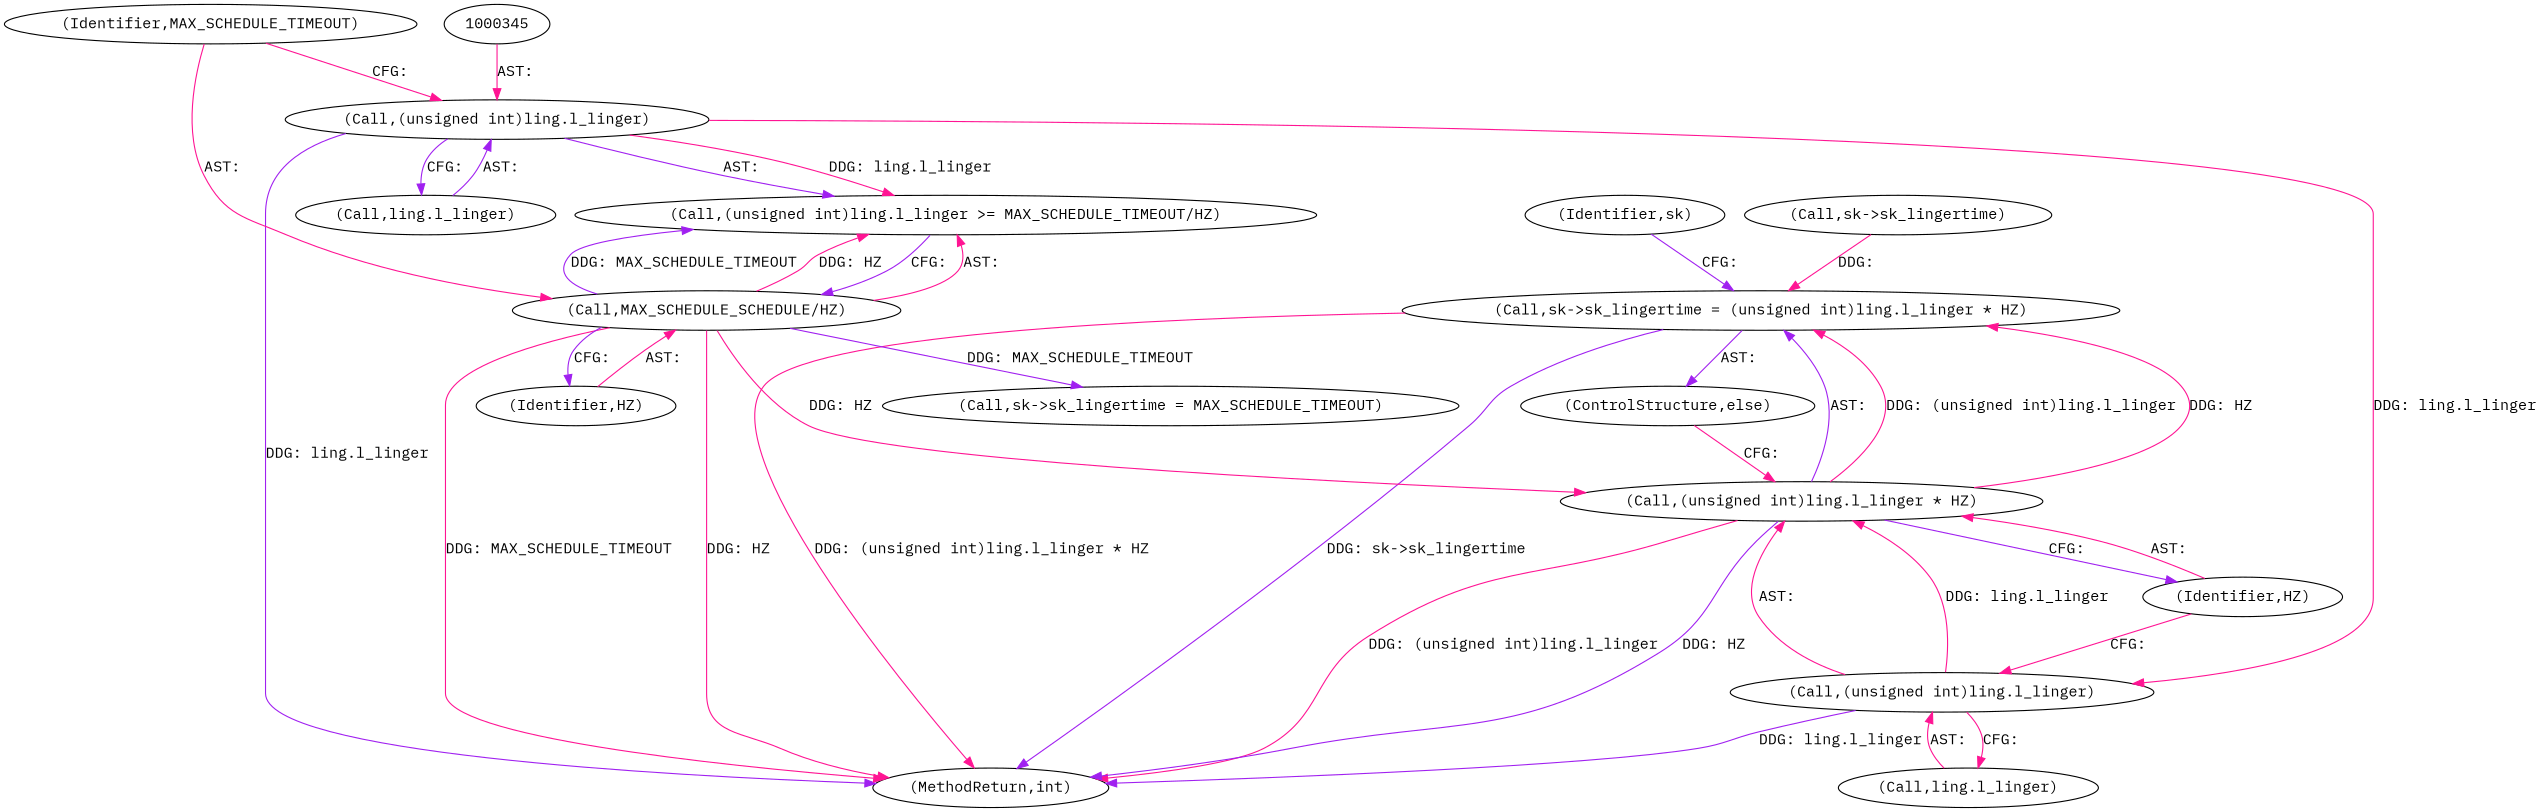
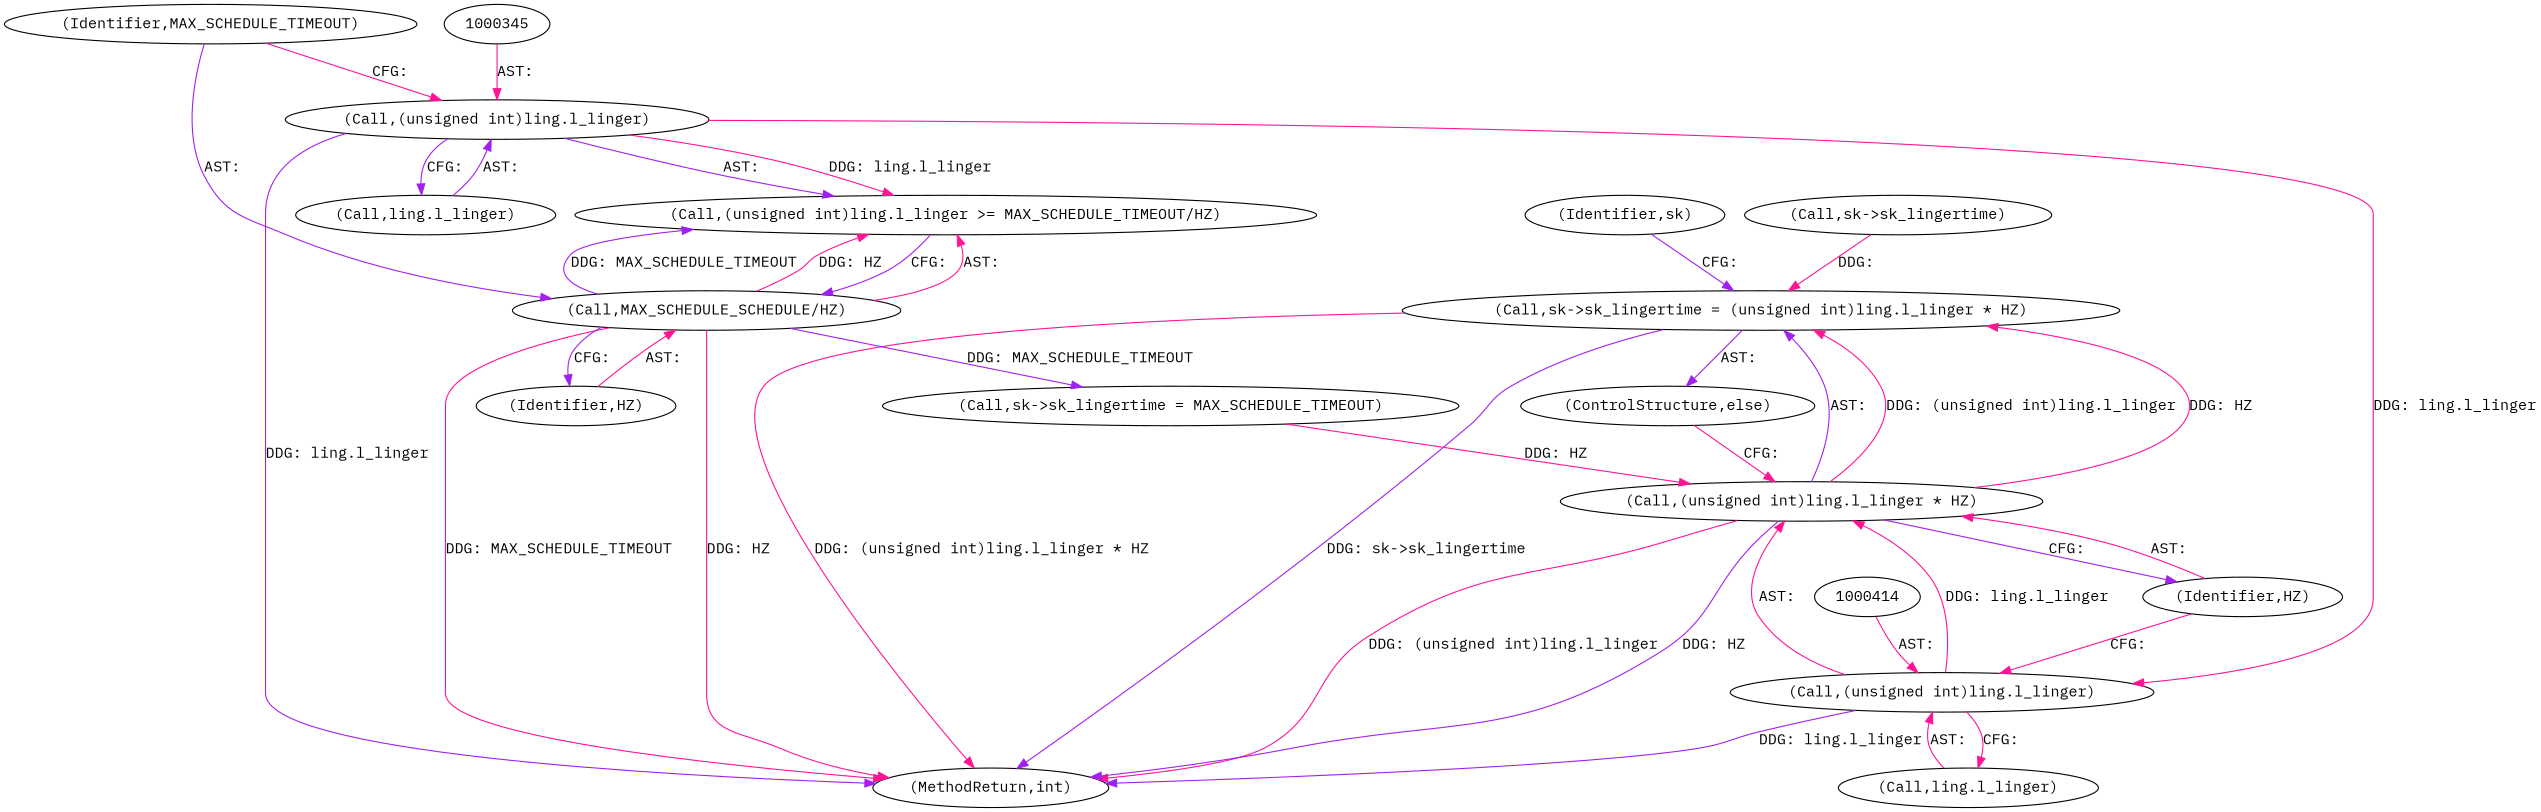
(297, 239) -> (297, 239)
(1123, 468) -> (1483, 453)
none -> (1867, 597)
